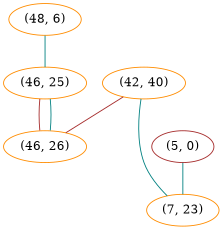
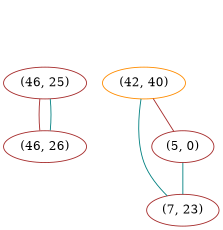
(45, 19) -> none
(45, 83) -> (45, 83)
(94, 115) -> (163, 115)
(45, 147) -> (45, 147)
(183, 210) -> (183, 210)
